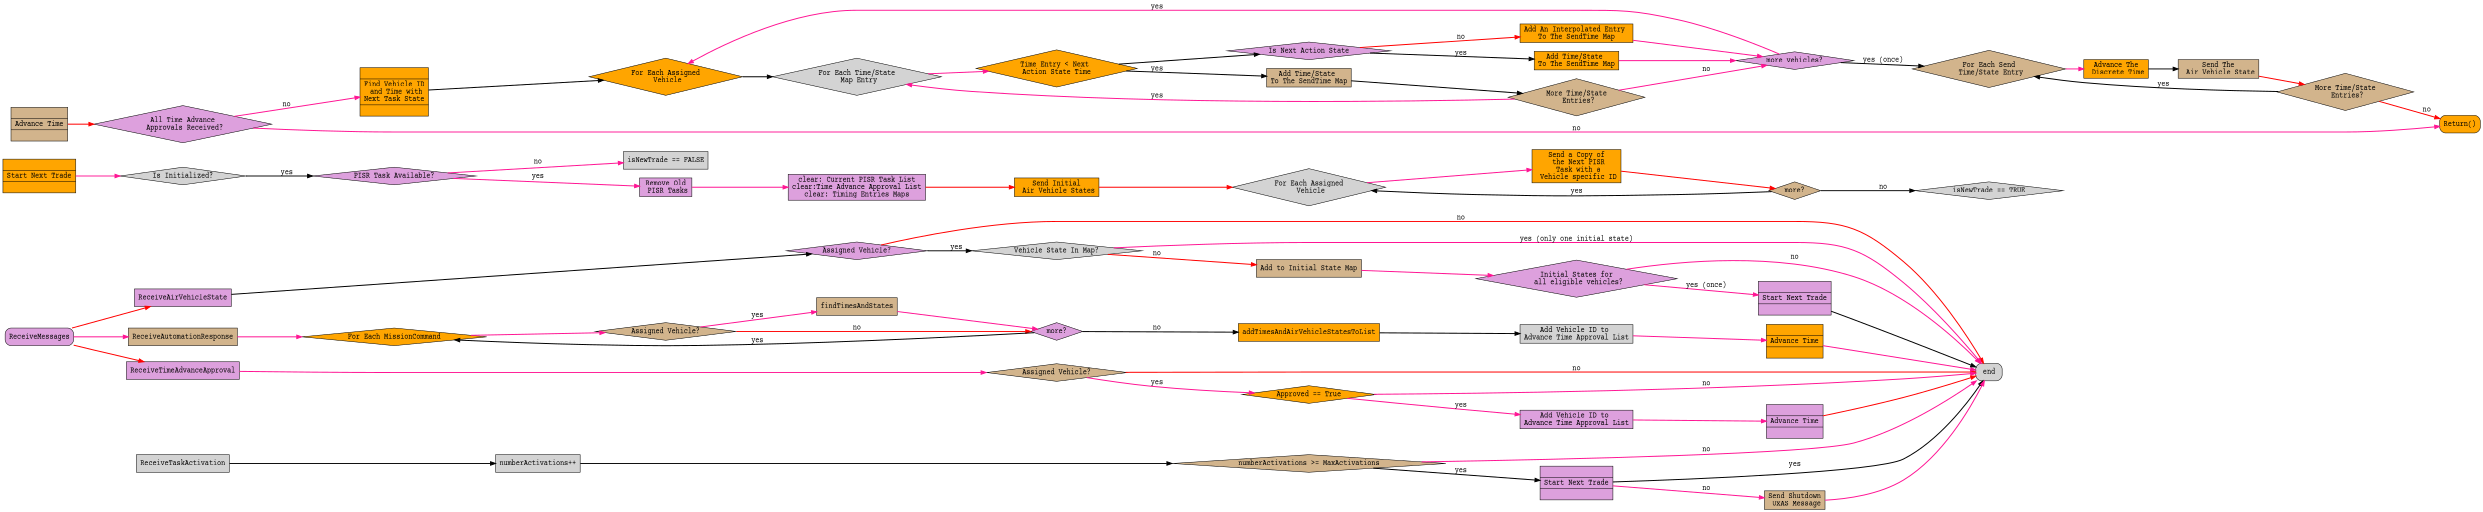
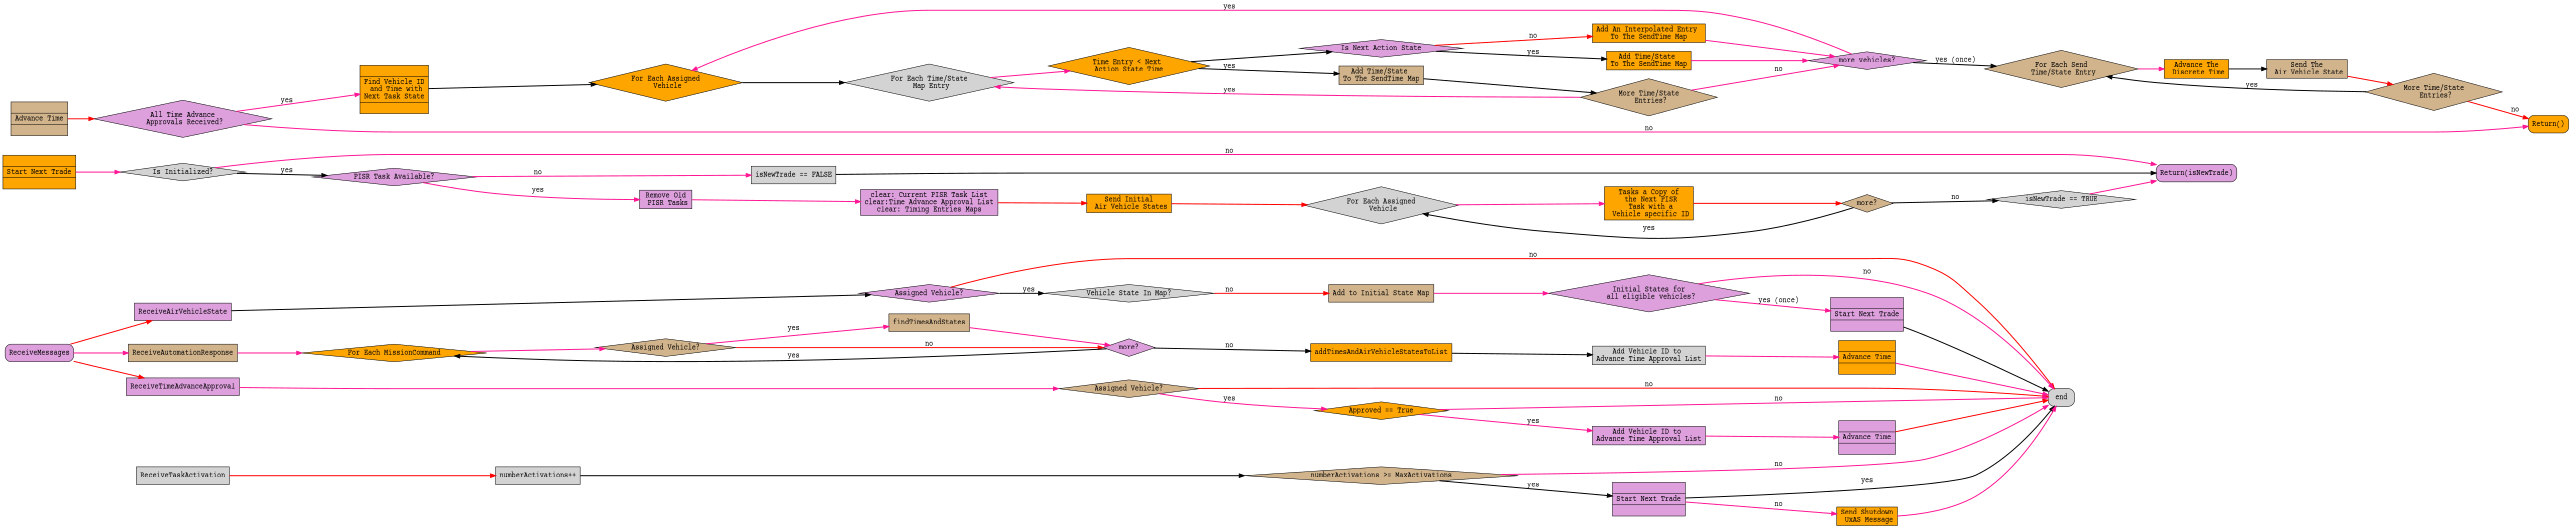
(287, 104) -> (287, 100)
(1577, 166) -> (1649, 203)
none -> (2196, 173)
(1567, 242) -> none
(360, 463) -> (360, 476)
(1795, 500) -> (1867, 516)
